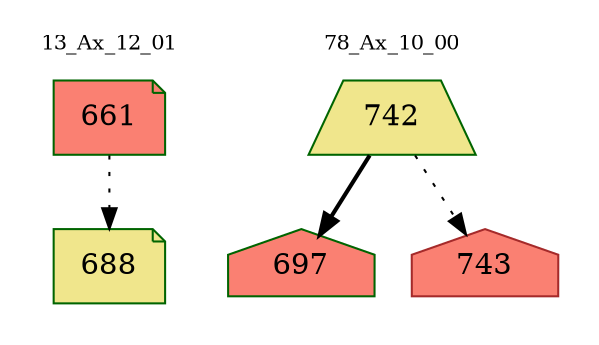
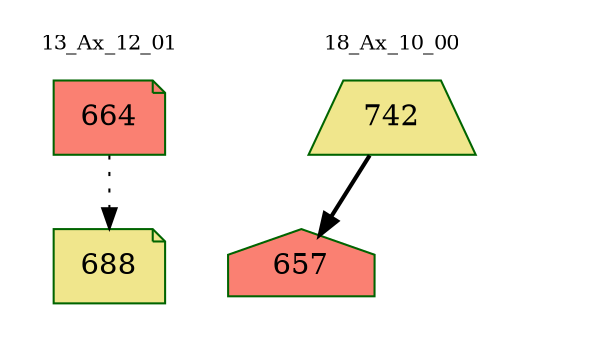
(392, 44) -> (392, 44)
(109, 118) -> (109, 118)
(301, 266) -> (301, 266)
(485, 266) -> none
